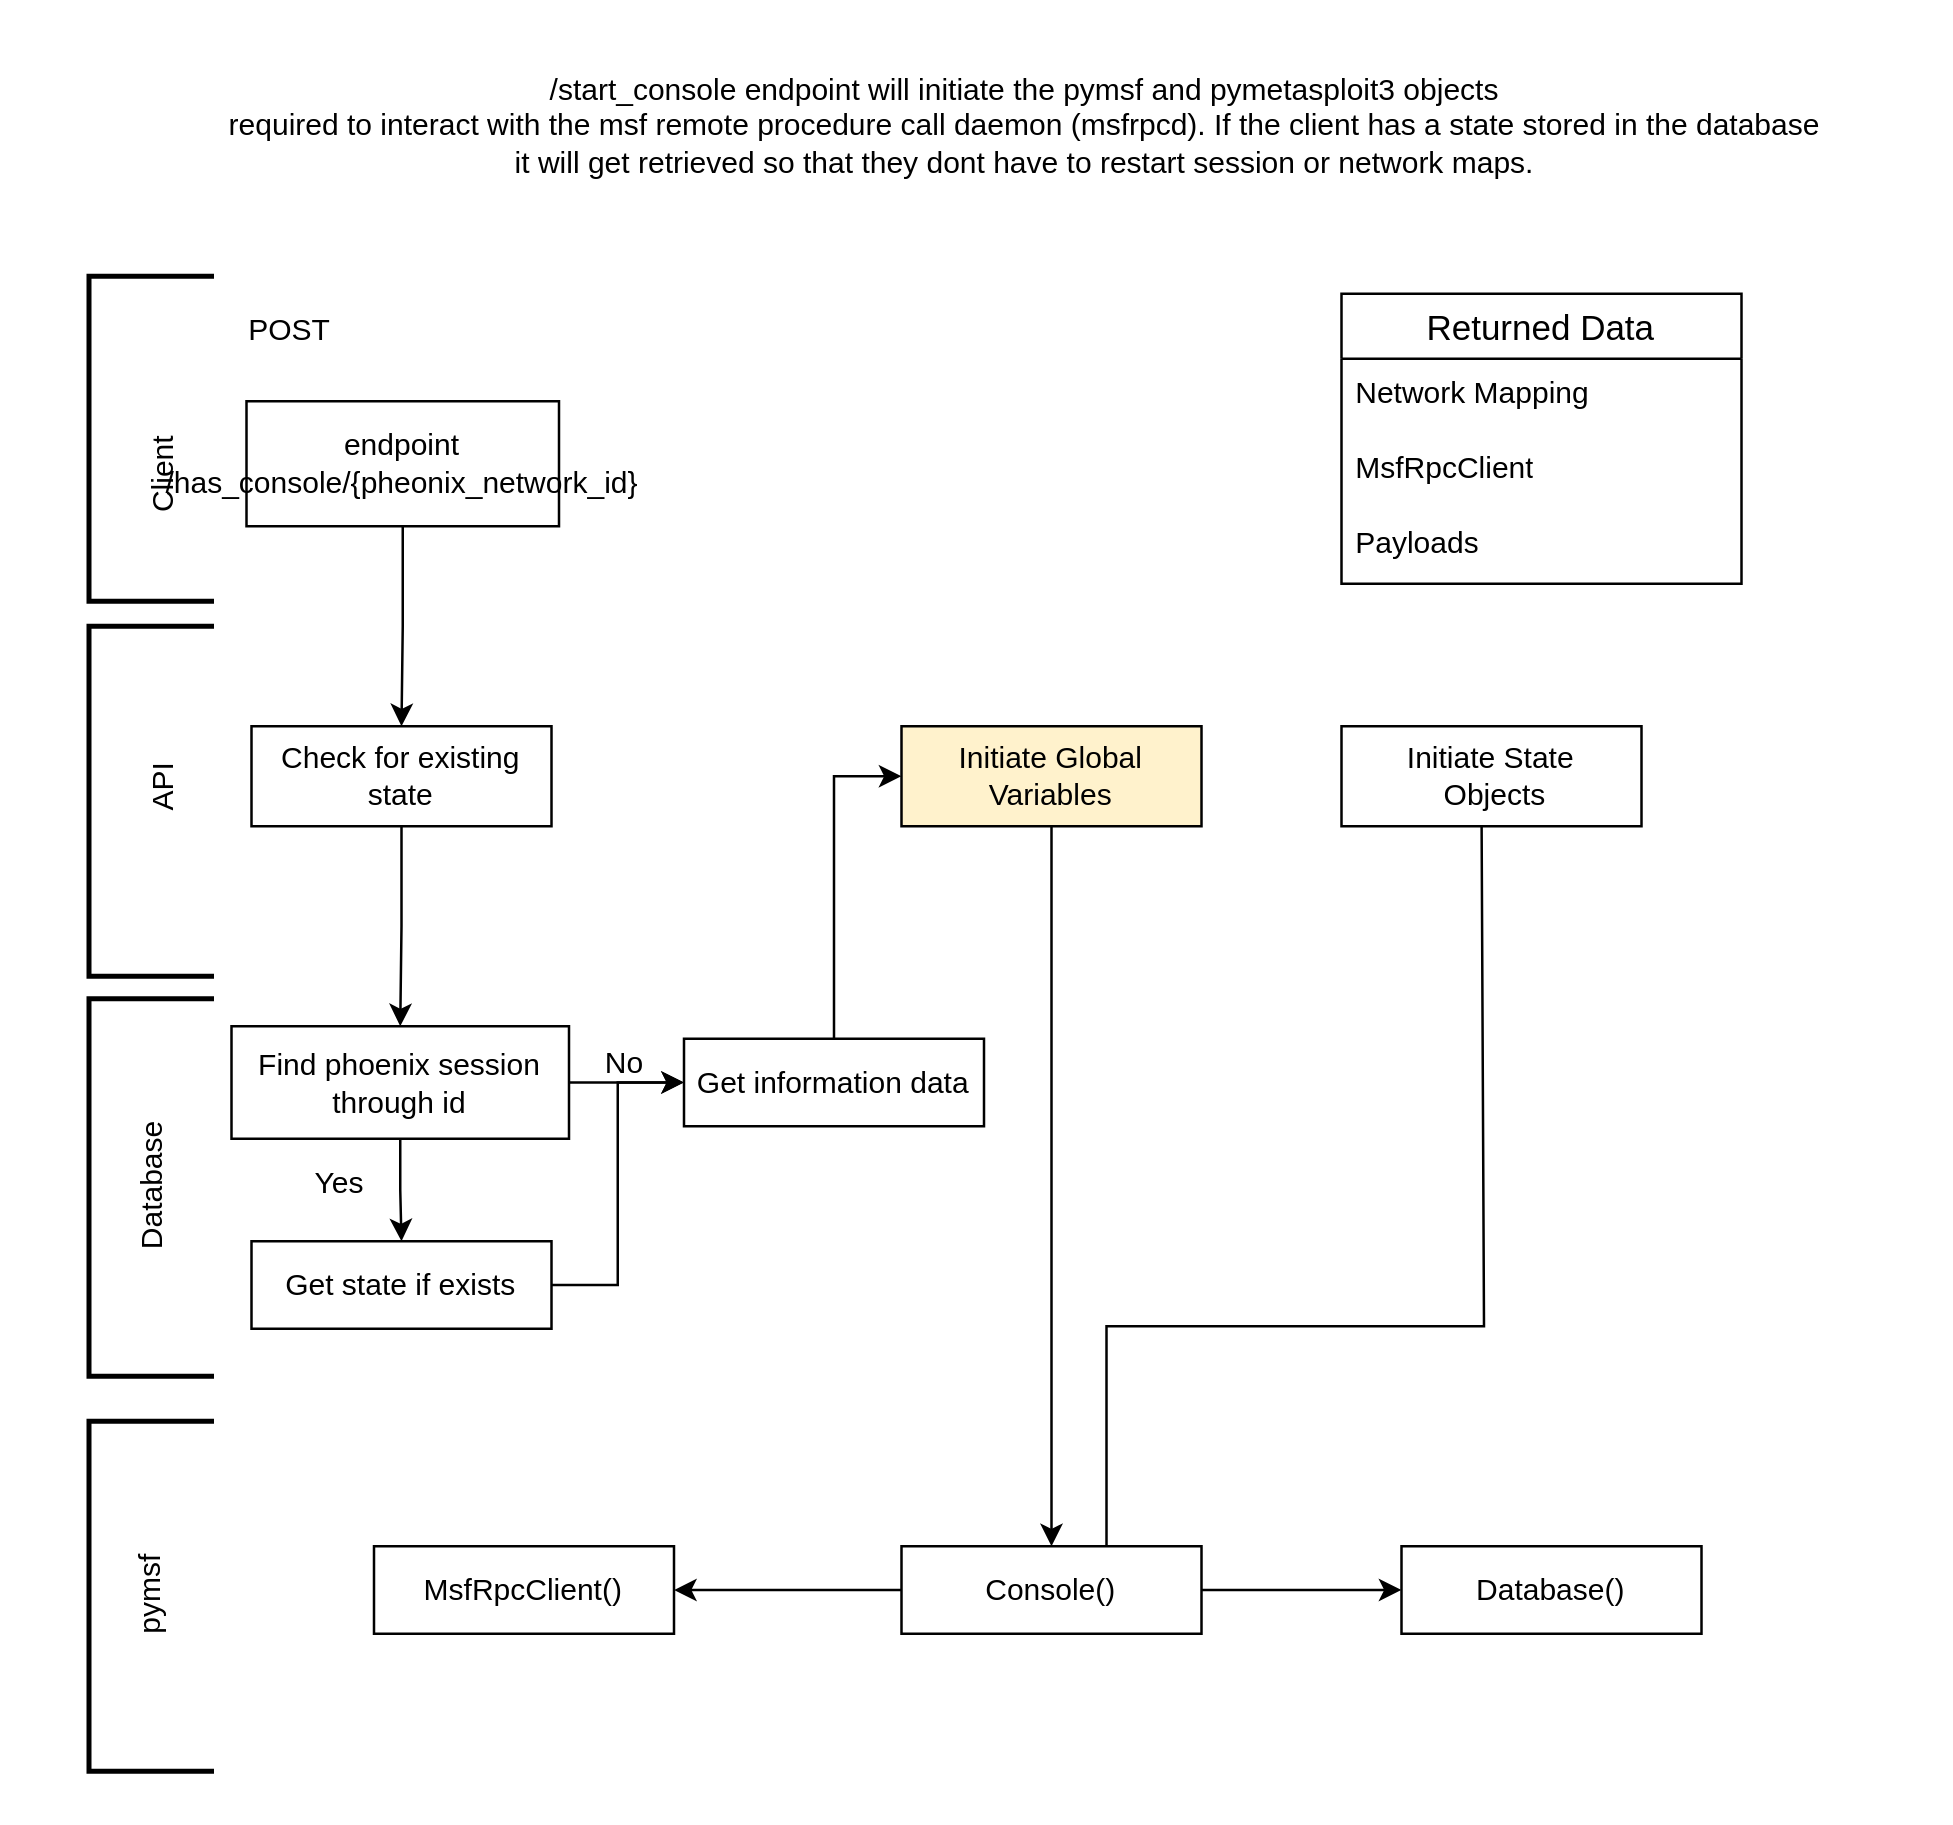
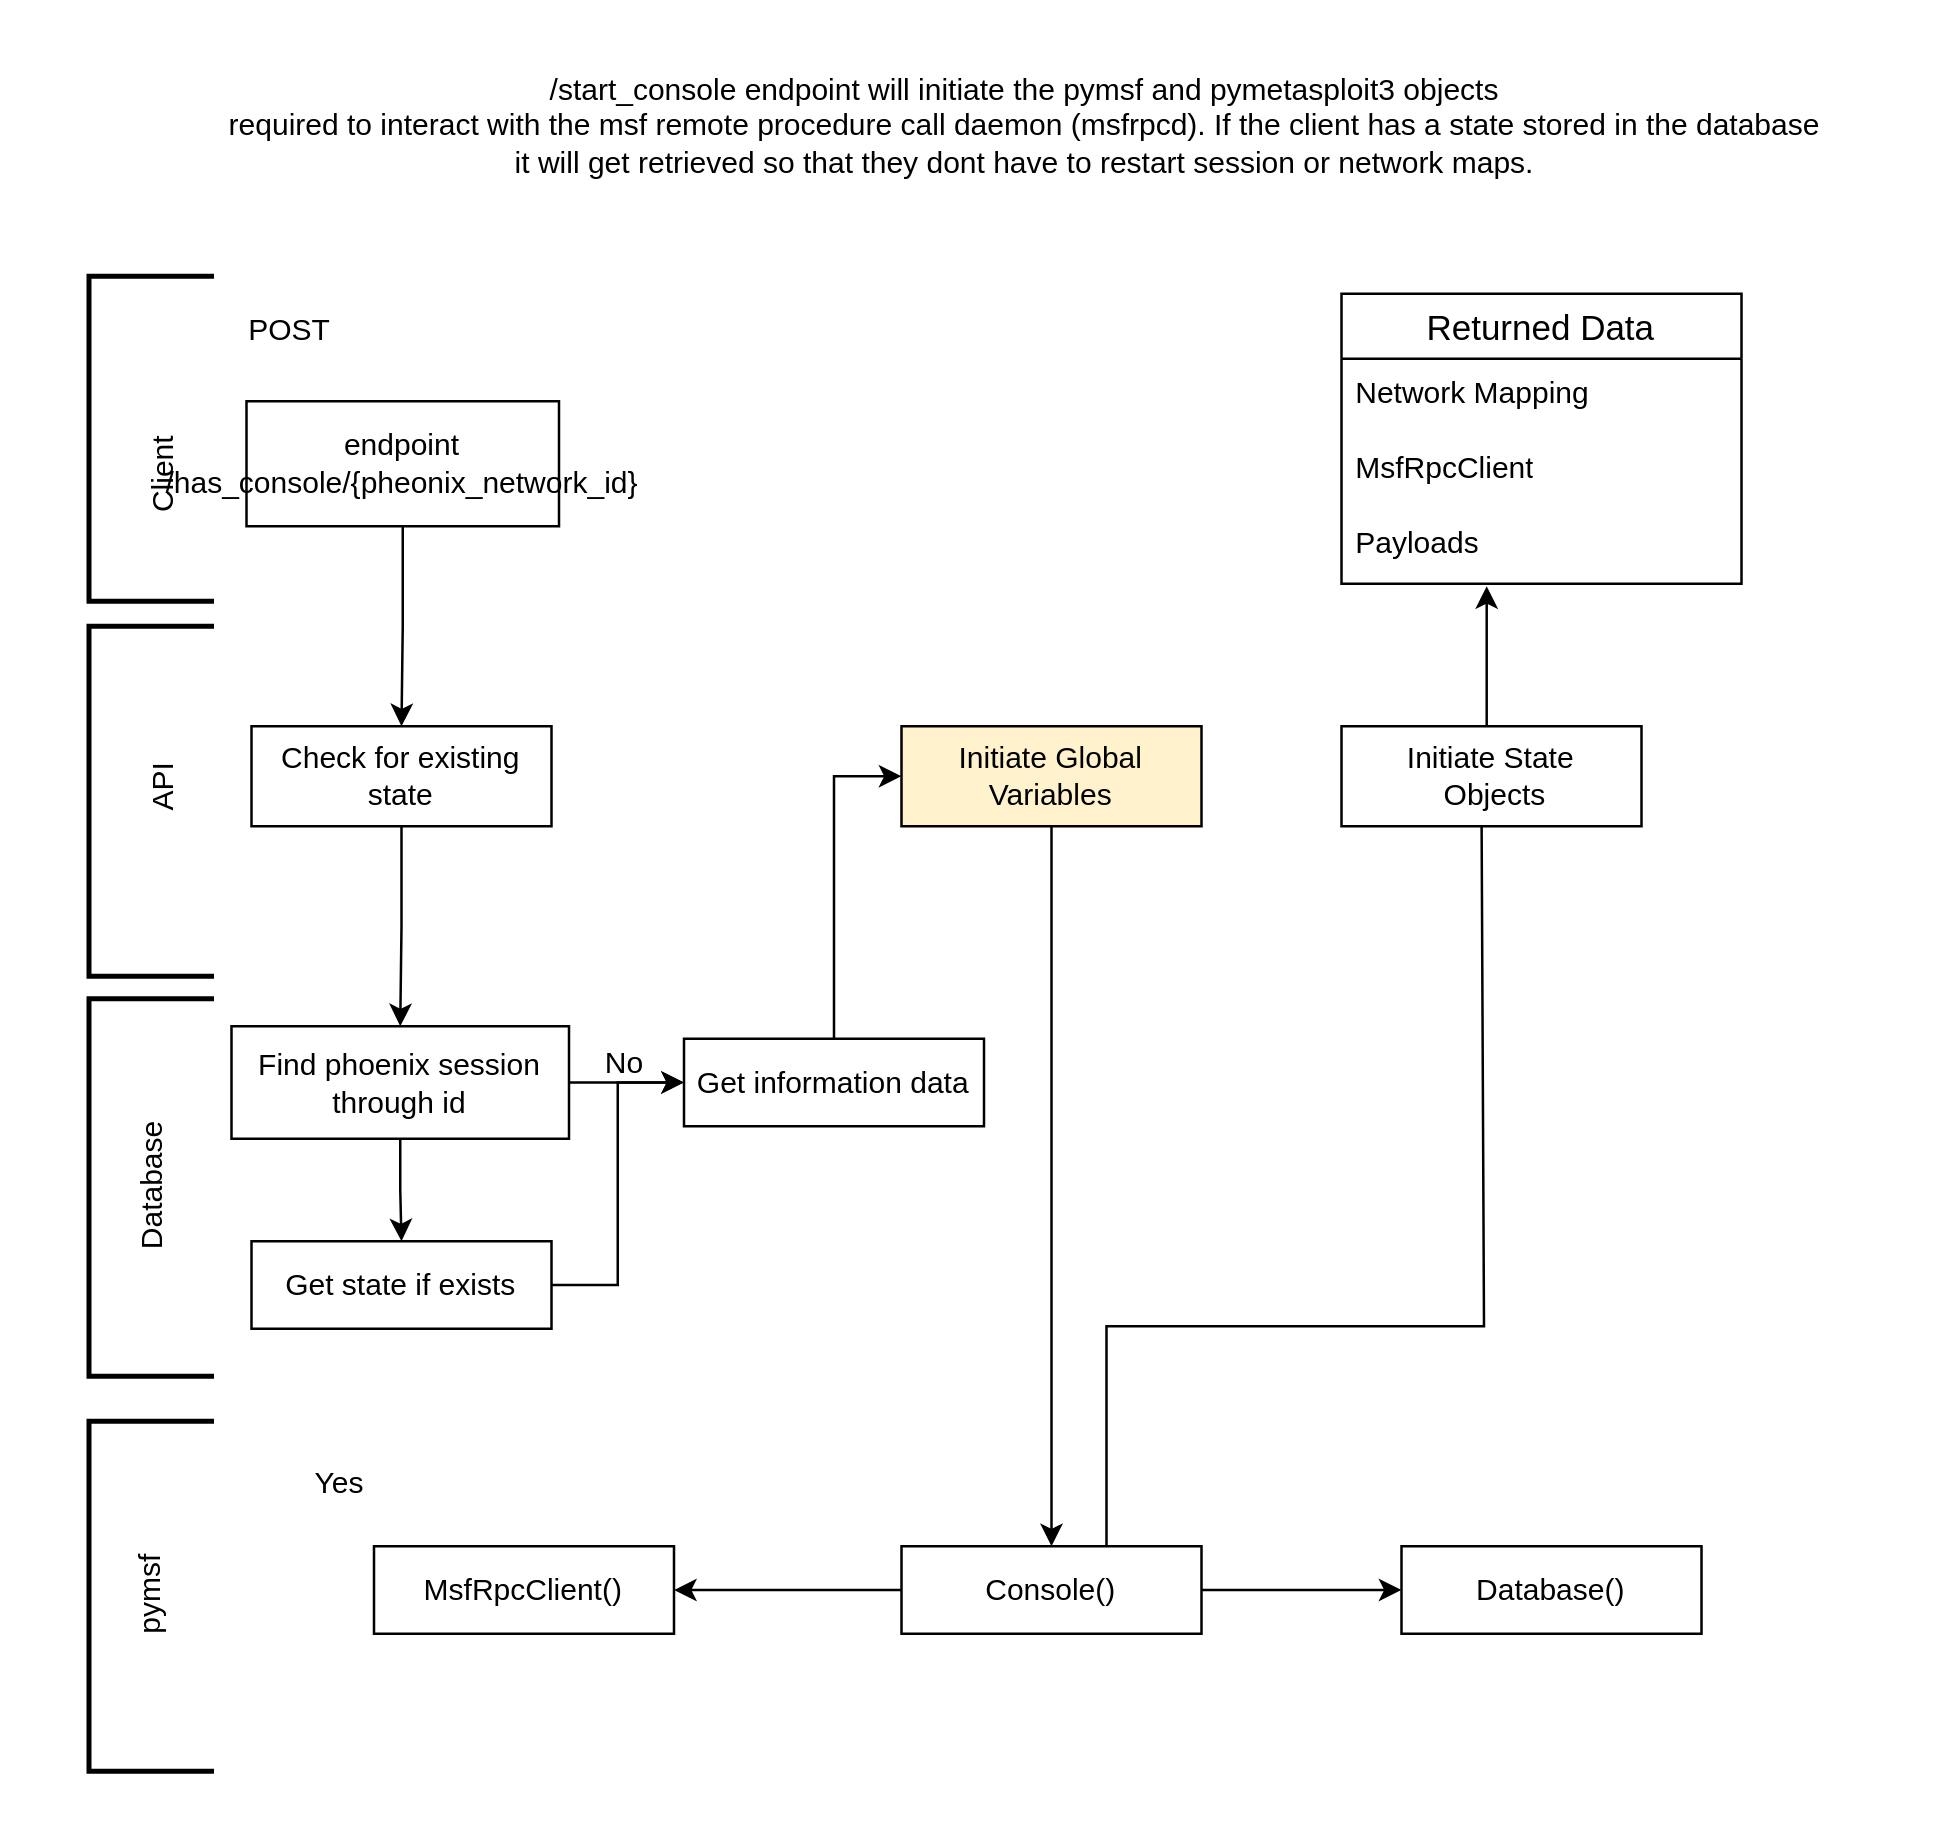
none -> (1486, 664)
(339, 1184) -> (339, 1484)
